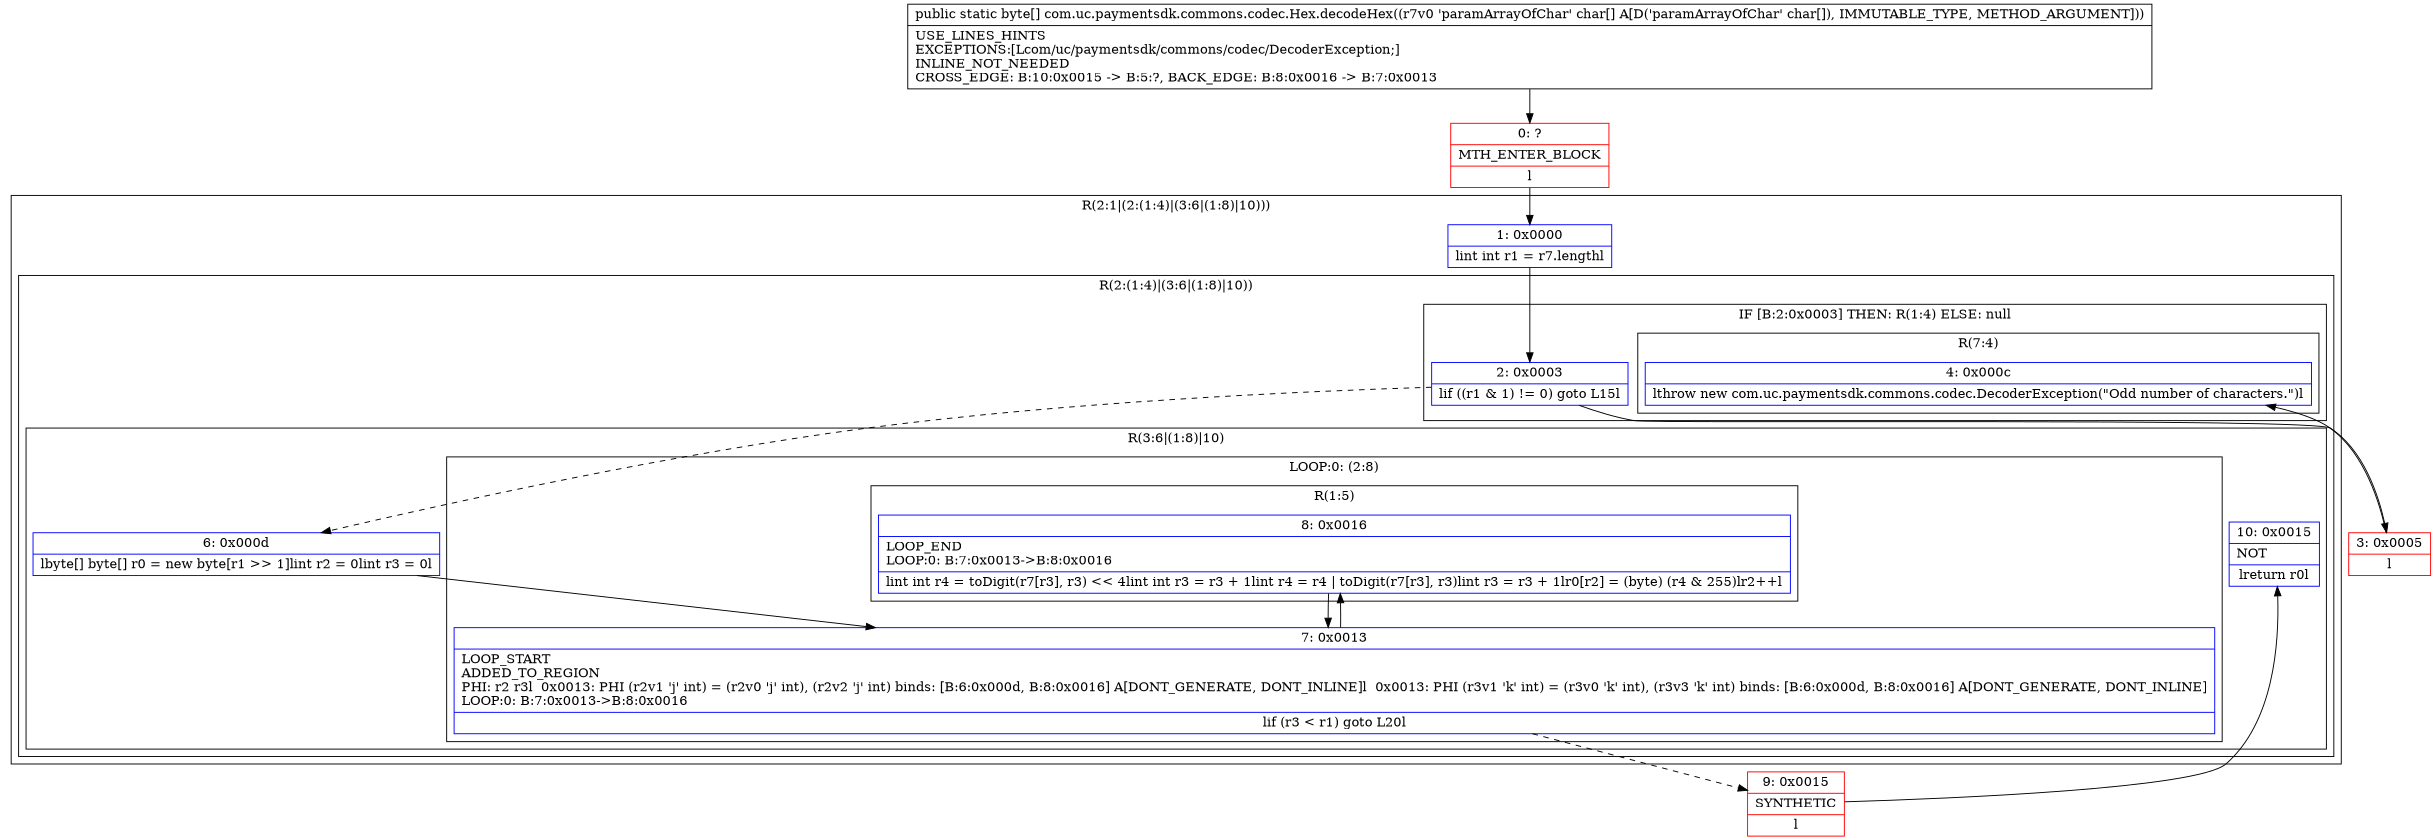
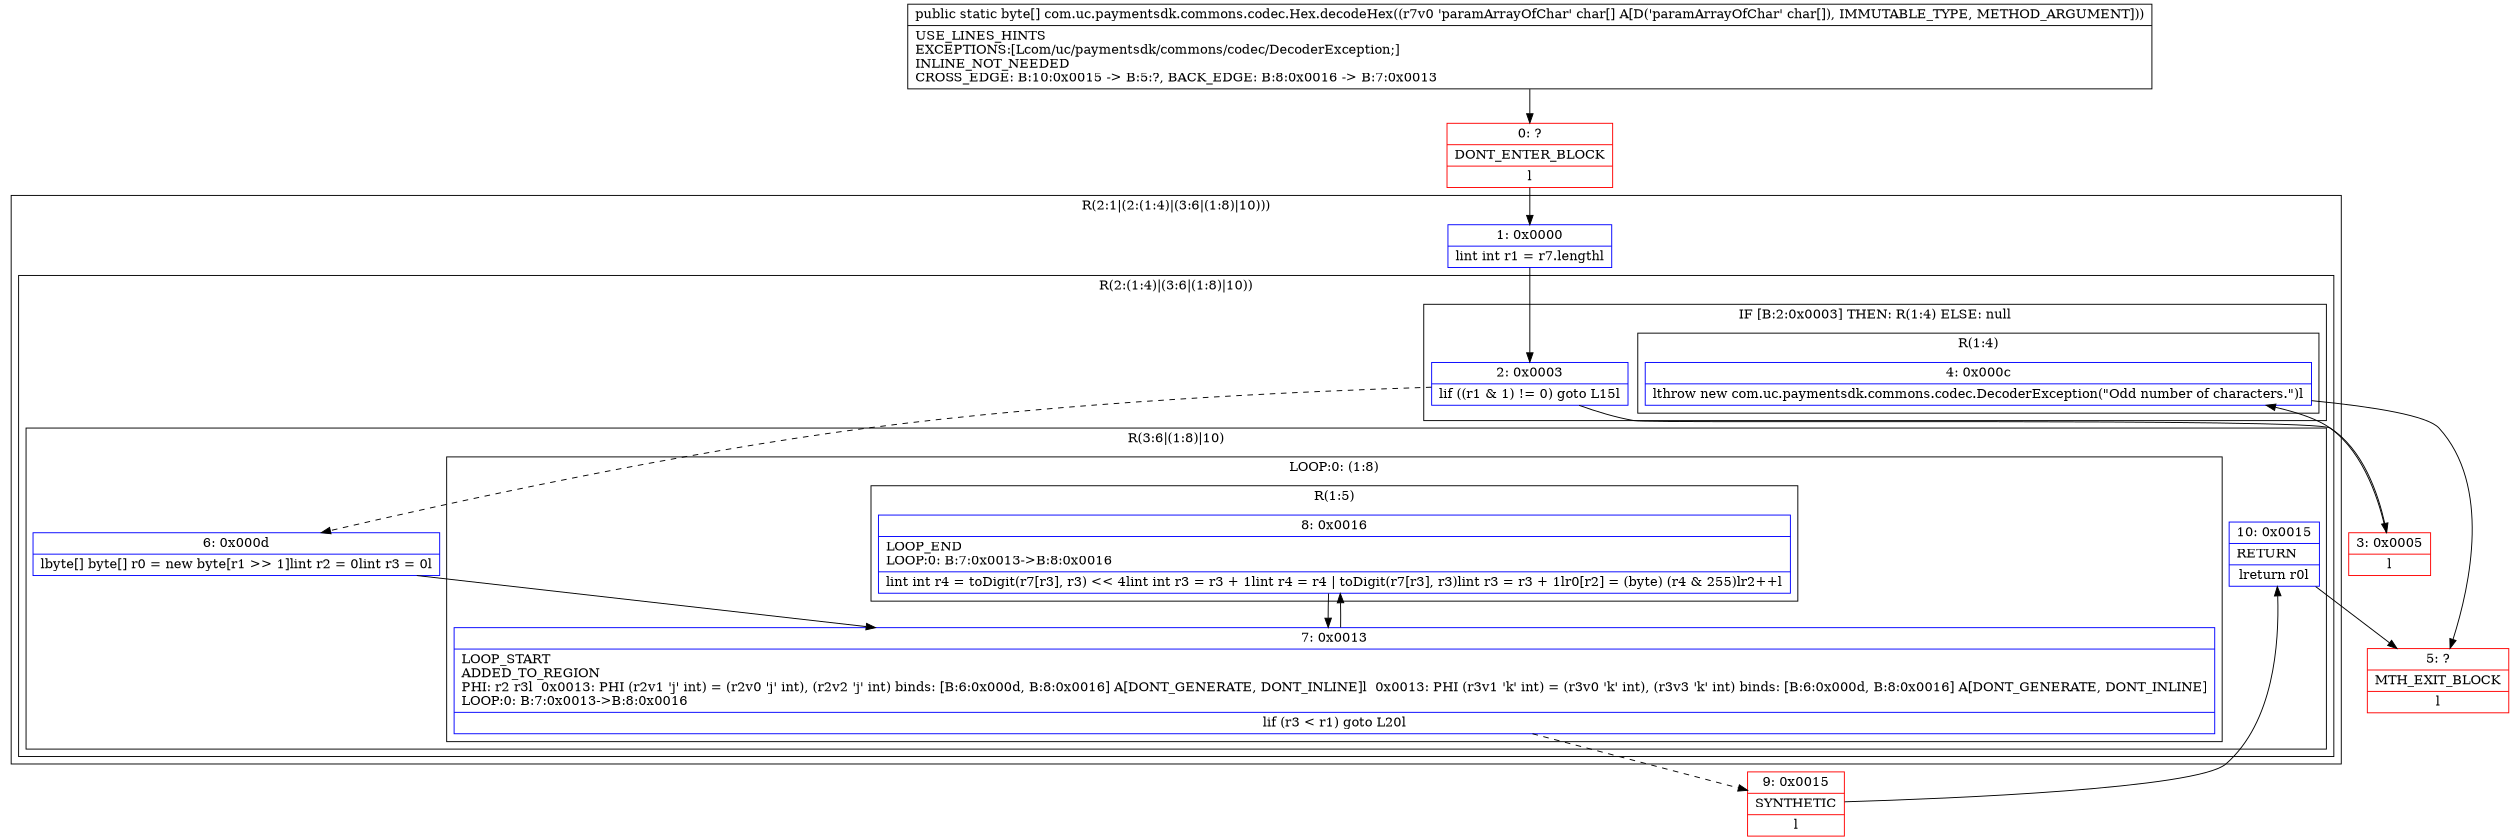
(1530, 155) -> (1530, 155)
(1978, 344) -> (1978, 344)
(1334, 468) -> (1334, 468)
(2252, 554) -> (2267, 554)
none -> (2438, 681)
